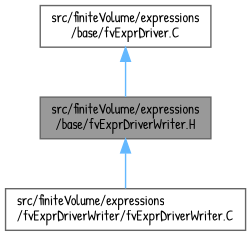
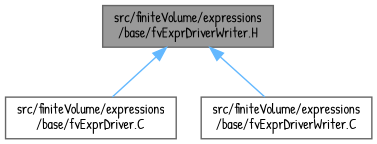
(126, 79) -> (134, 77)
(126, 210) -> (287, 118)
